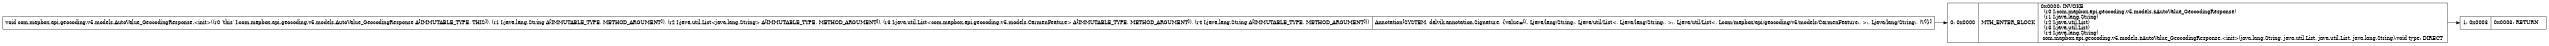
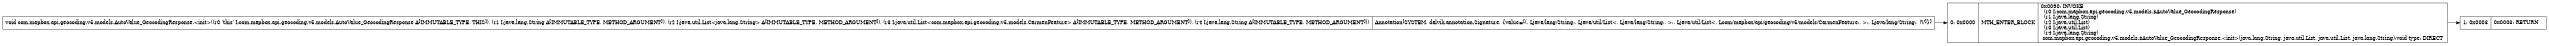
(2064, 7) -> (2064, 7)
